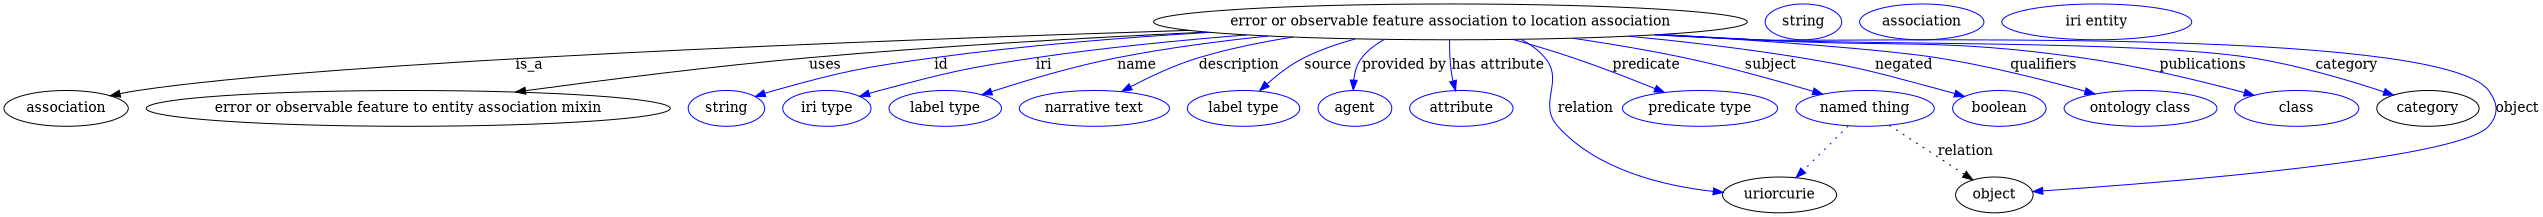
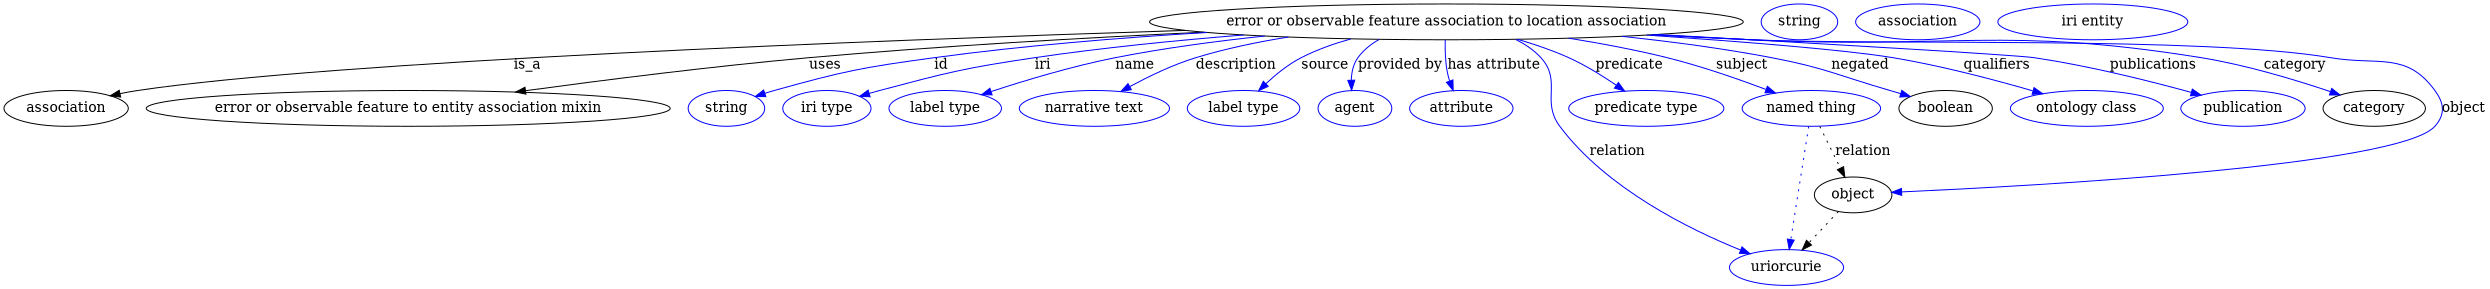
(1999, 108) -> (1946, 108)
(2297, 108) -> (2243, 108)
(1780, 195) -> (1787, 268)
none -> (1824, 227)
